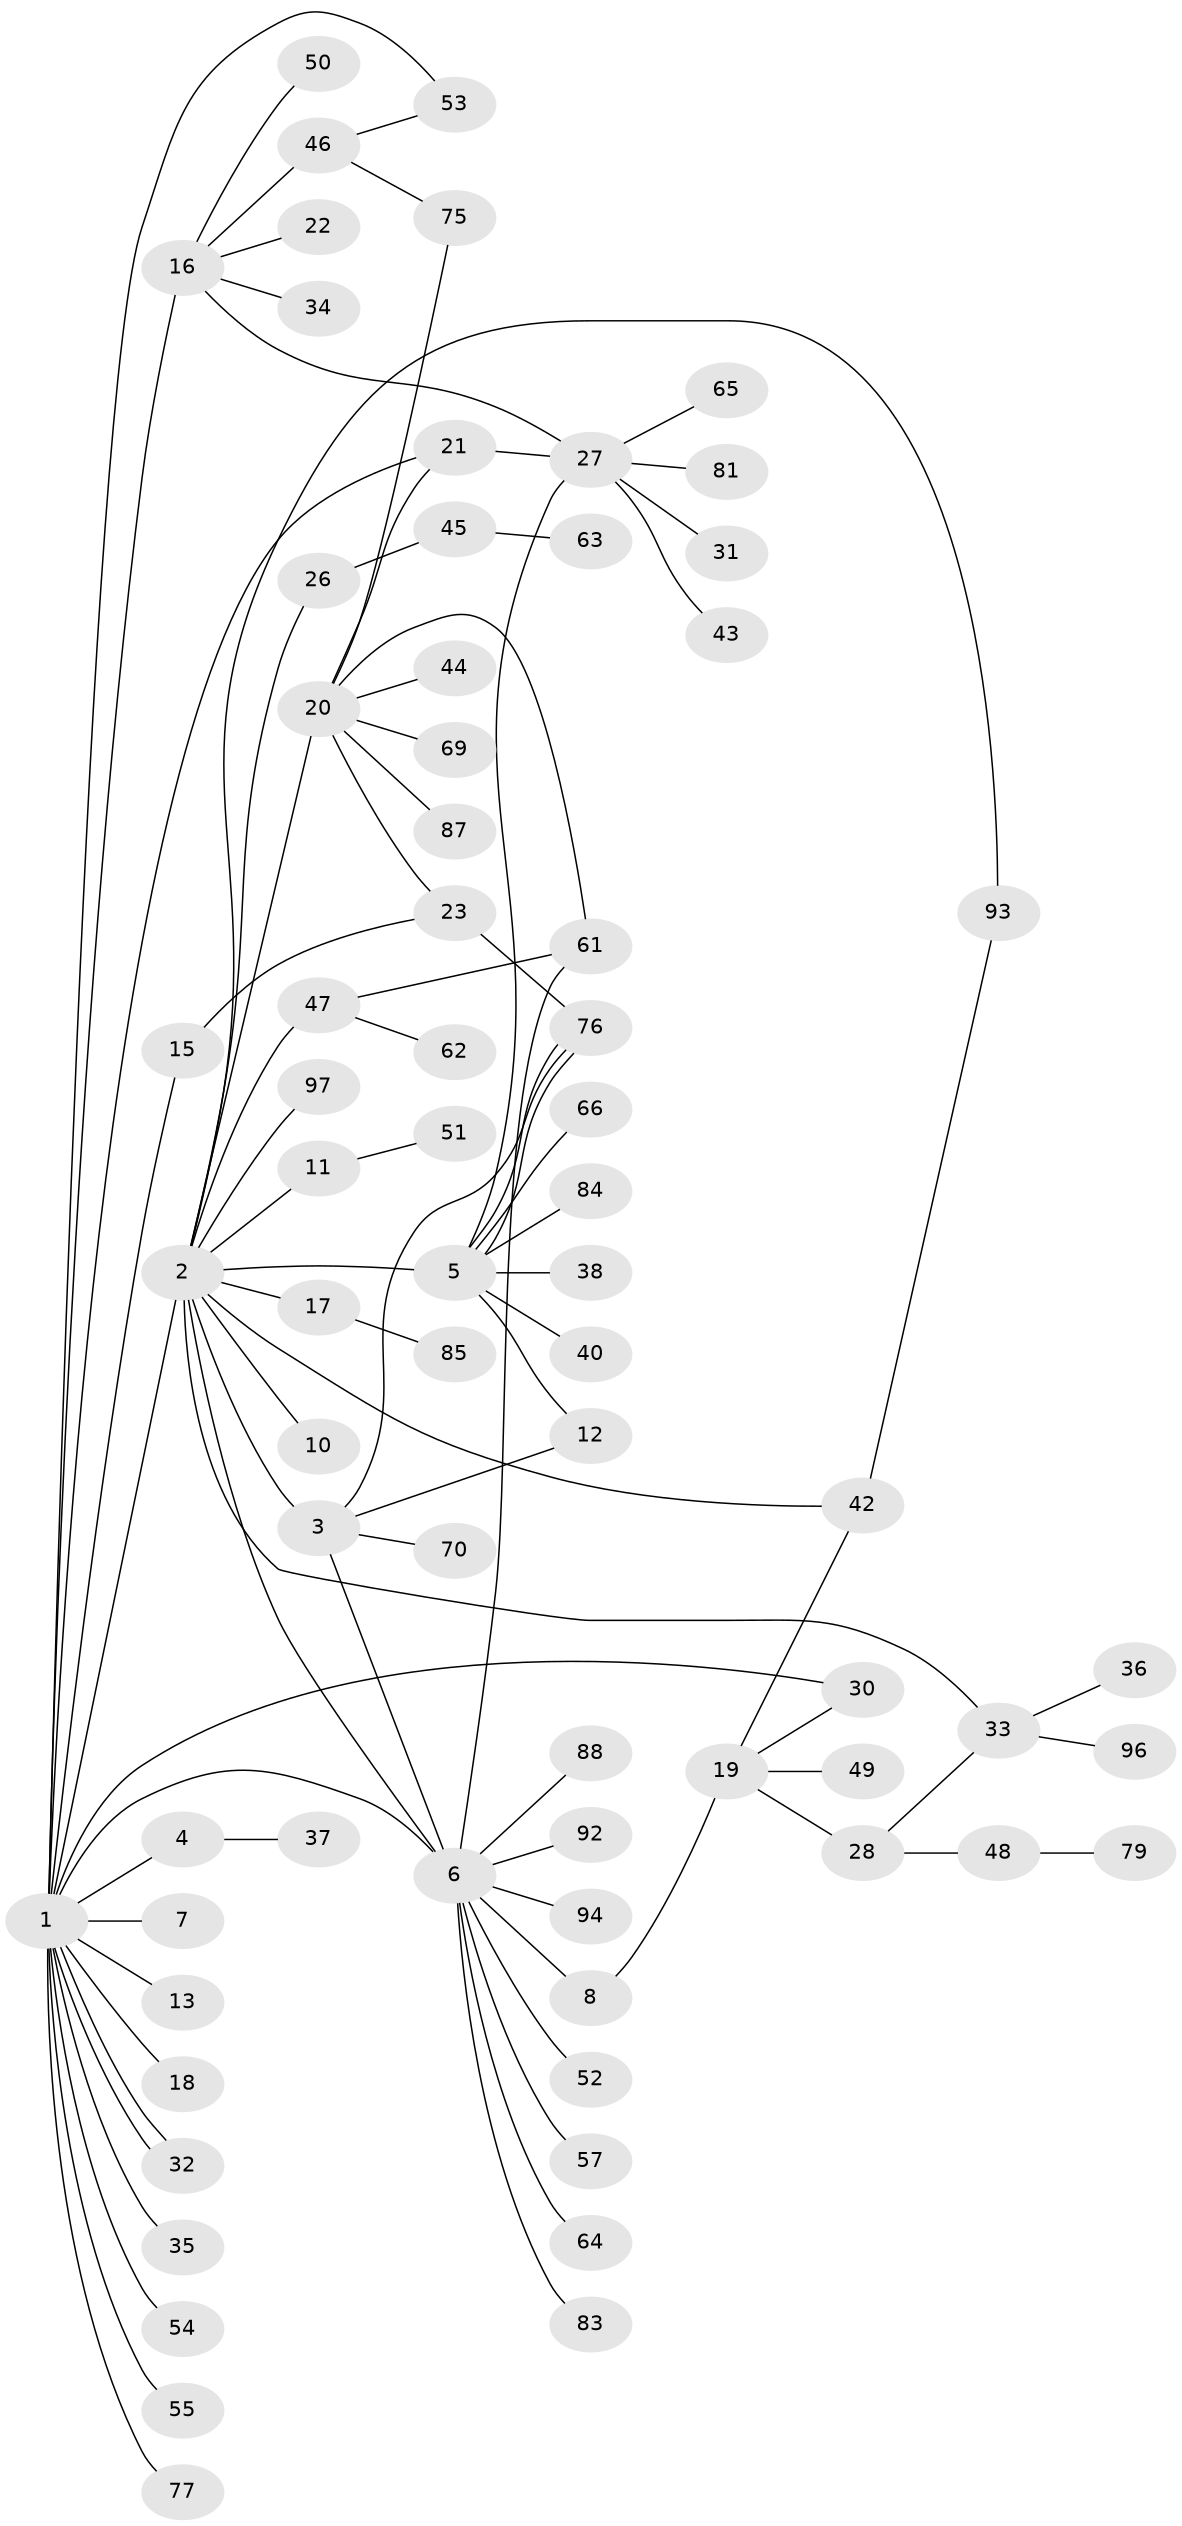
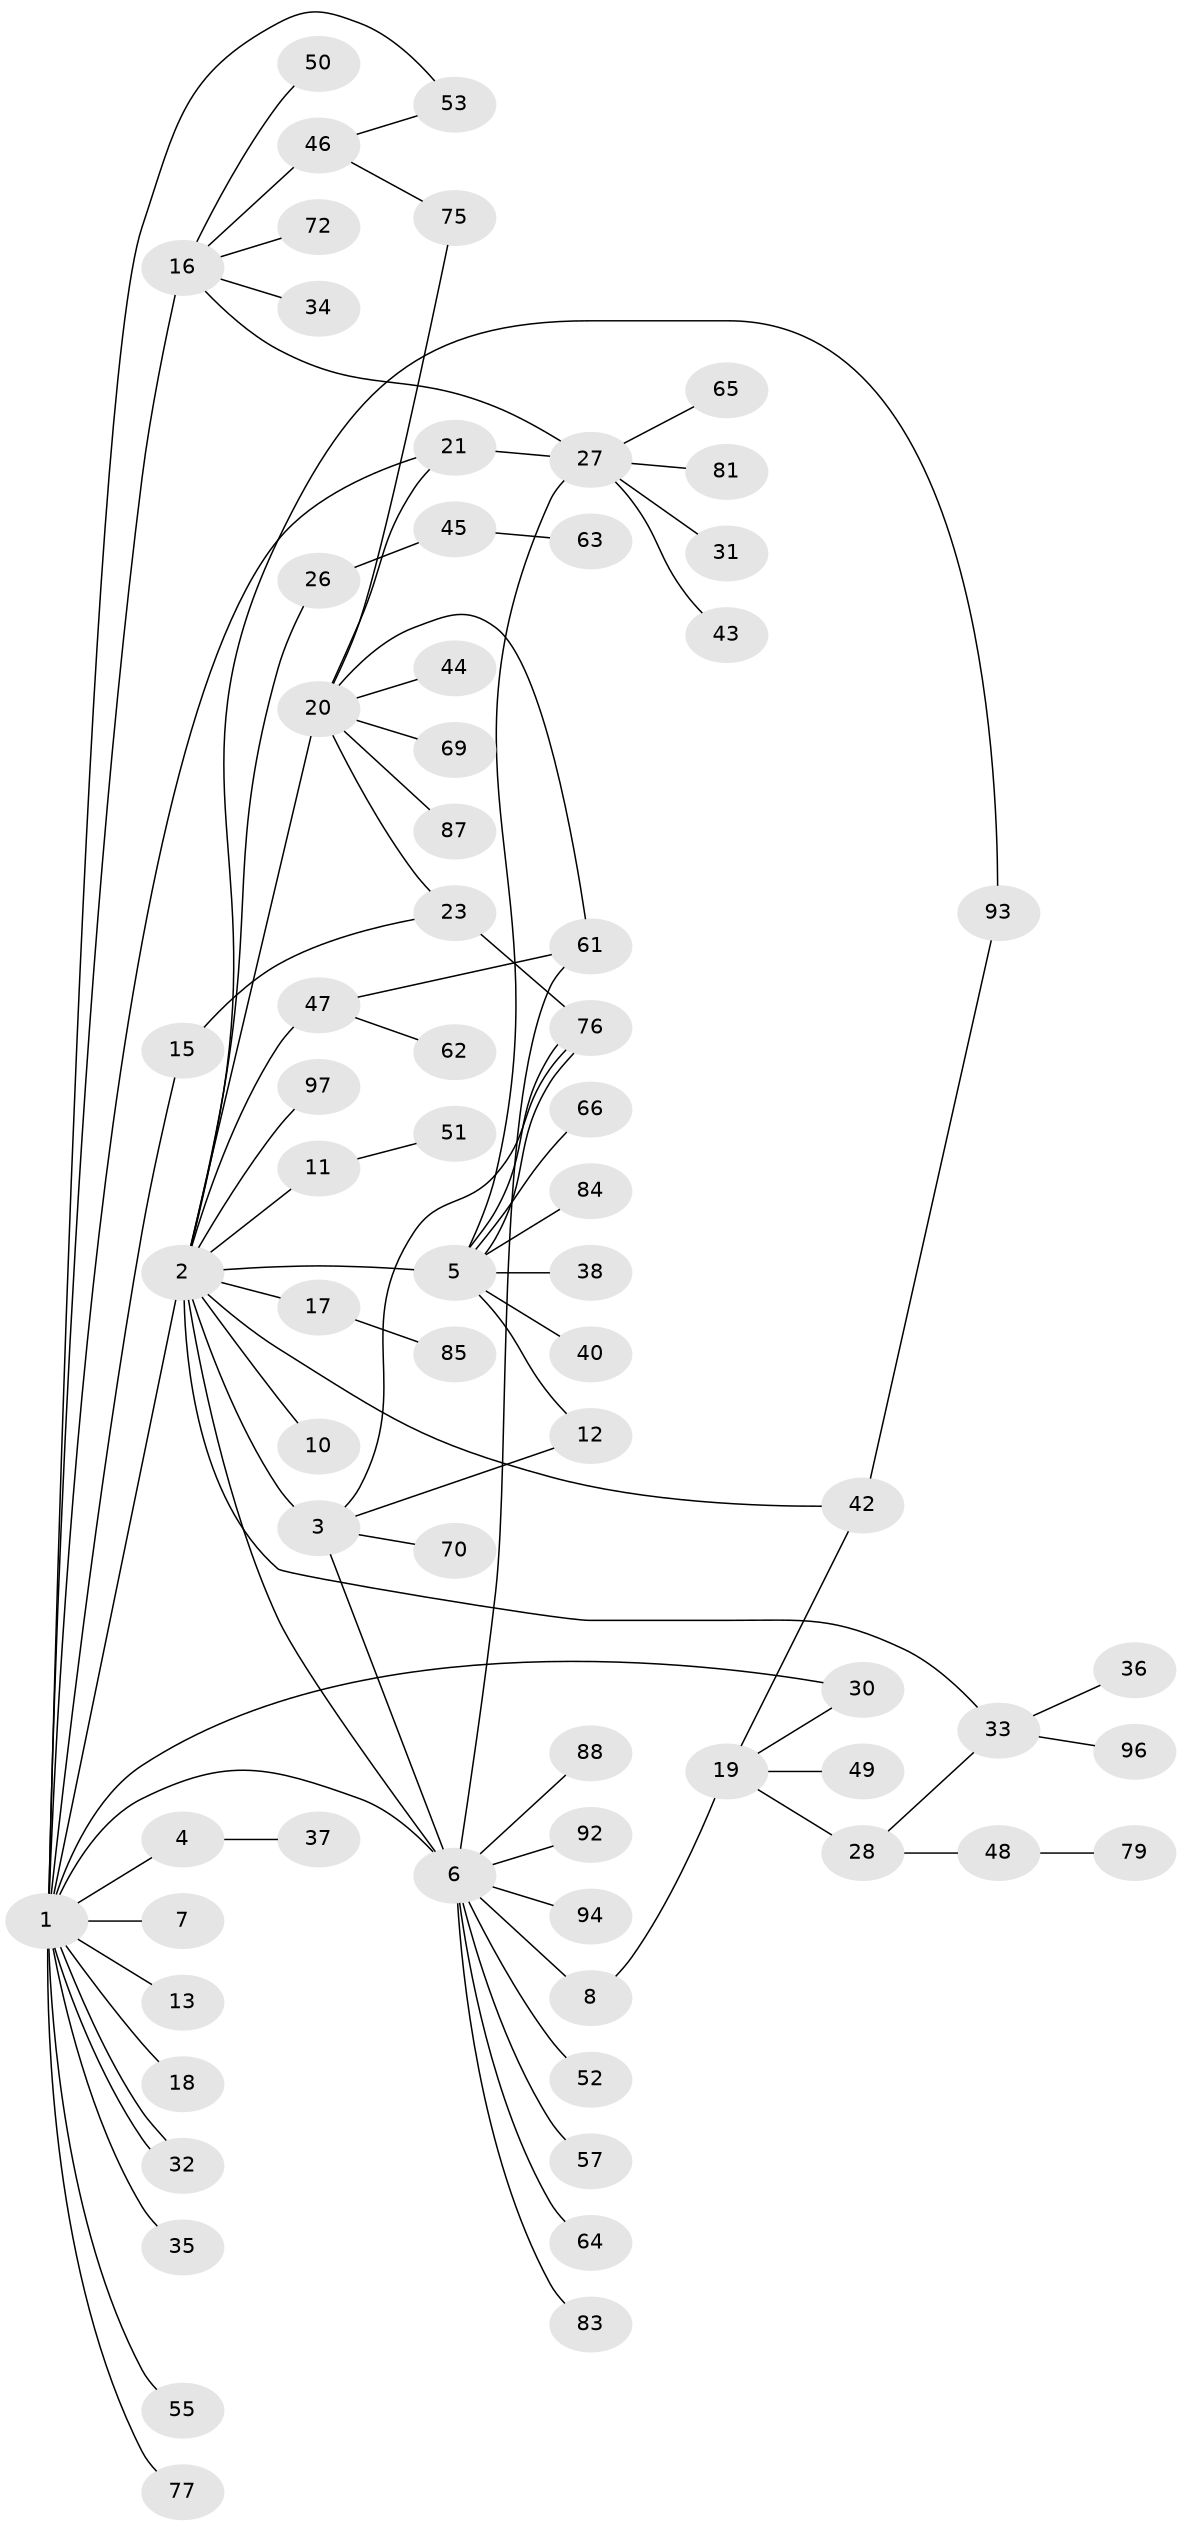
(319, 227) -> (319, 227)
(183, 2329) -> none
